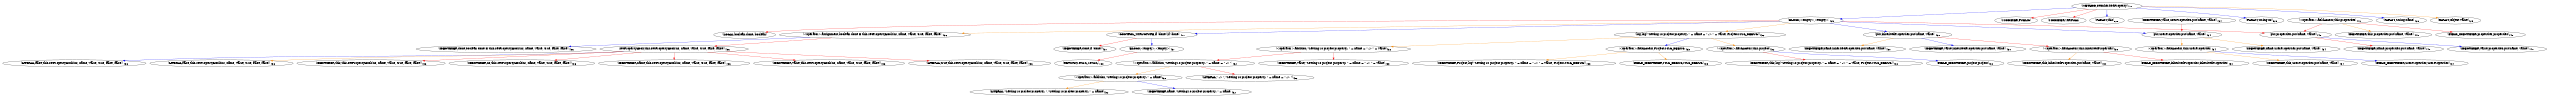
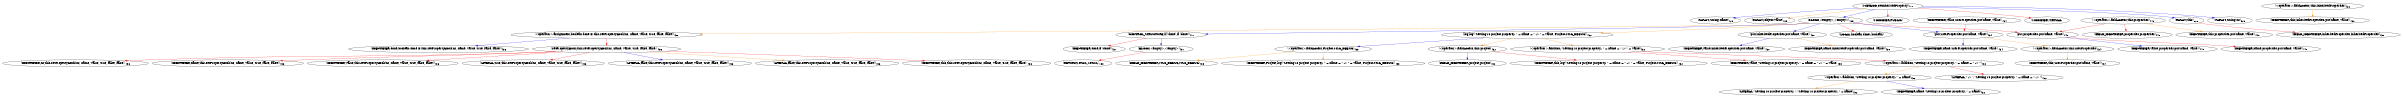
(1992, 42) -> none
(2232, 42) -> (1963, 41)
(2132, 56) -> (2246, 28)
(2415, 63) -> none
